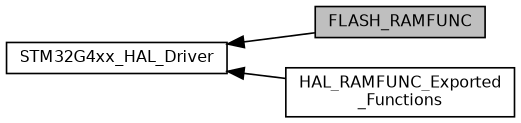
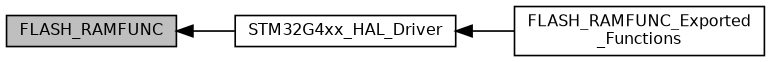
(279, 37) -> (214, 31)
(400, 92) -> (639, 31)
